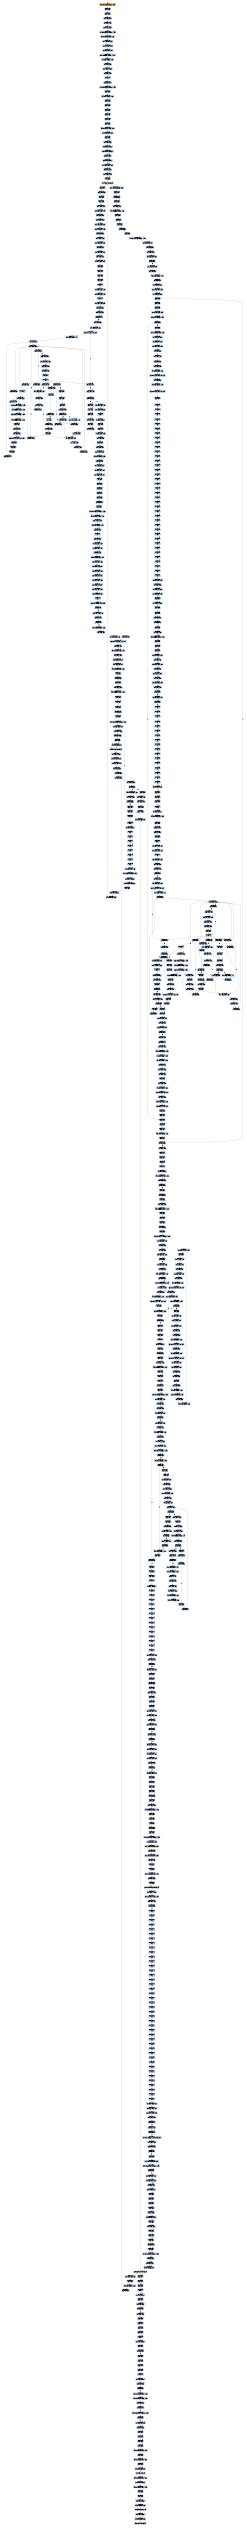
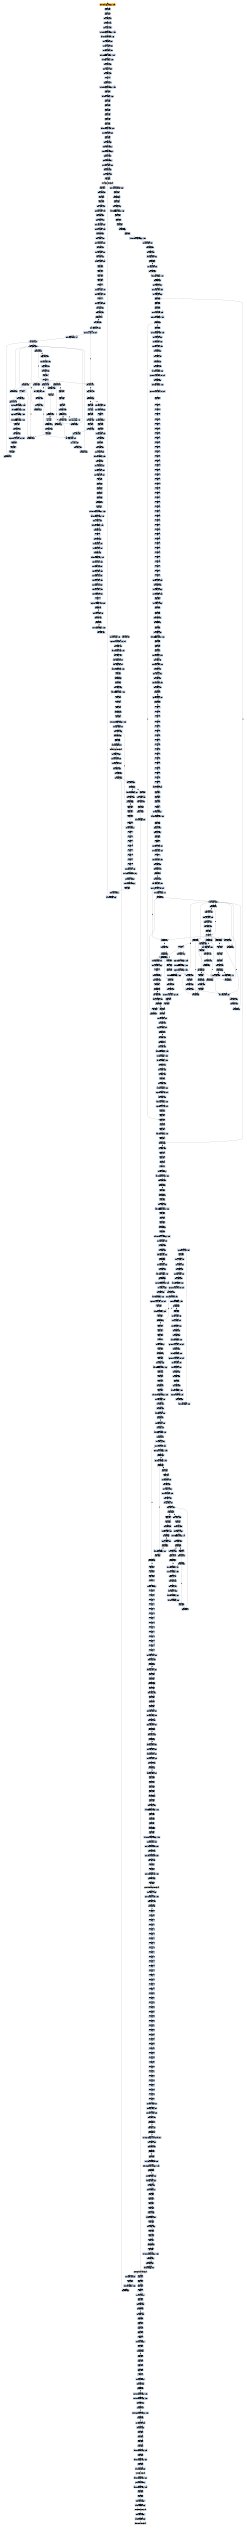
(152, 1823) -> (152, 1823)
